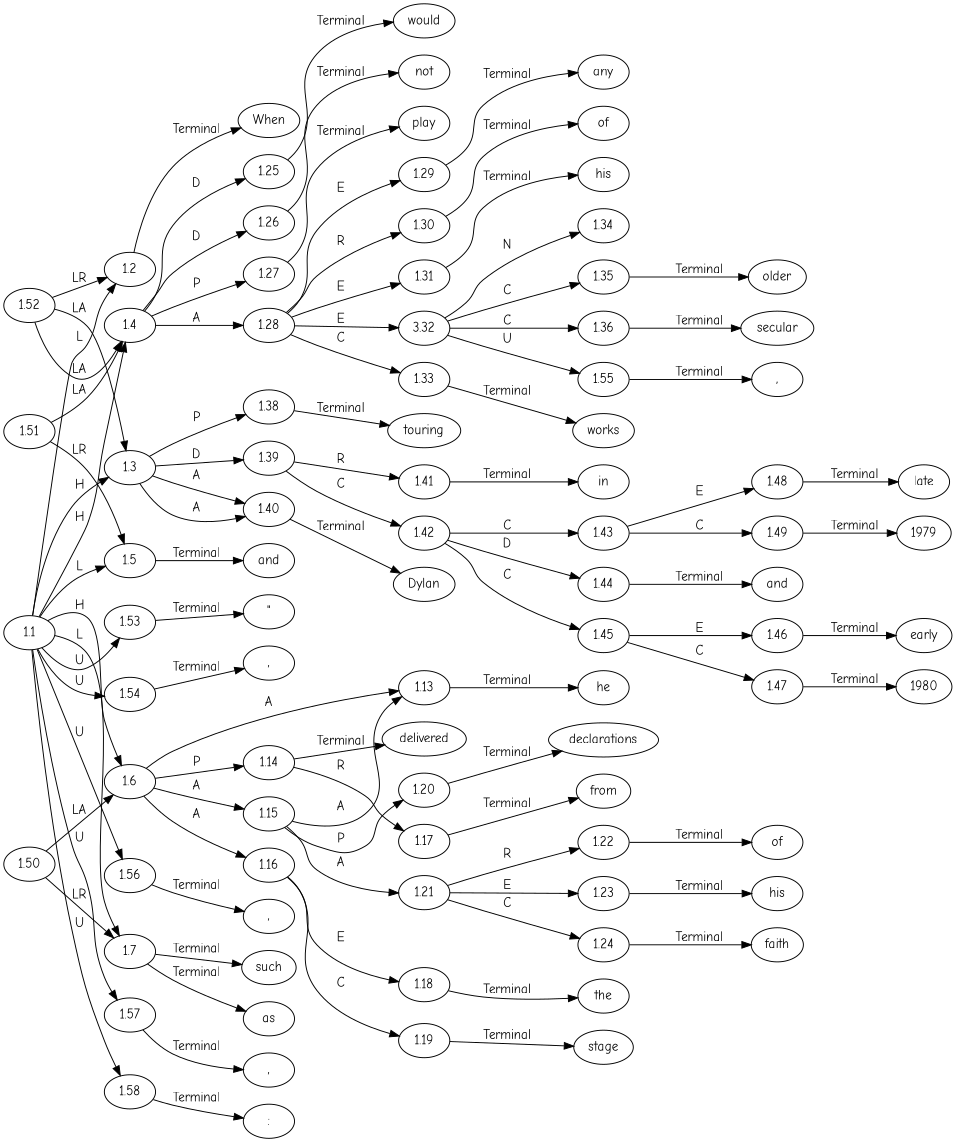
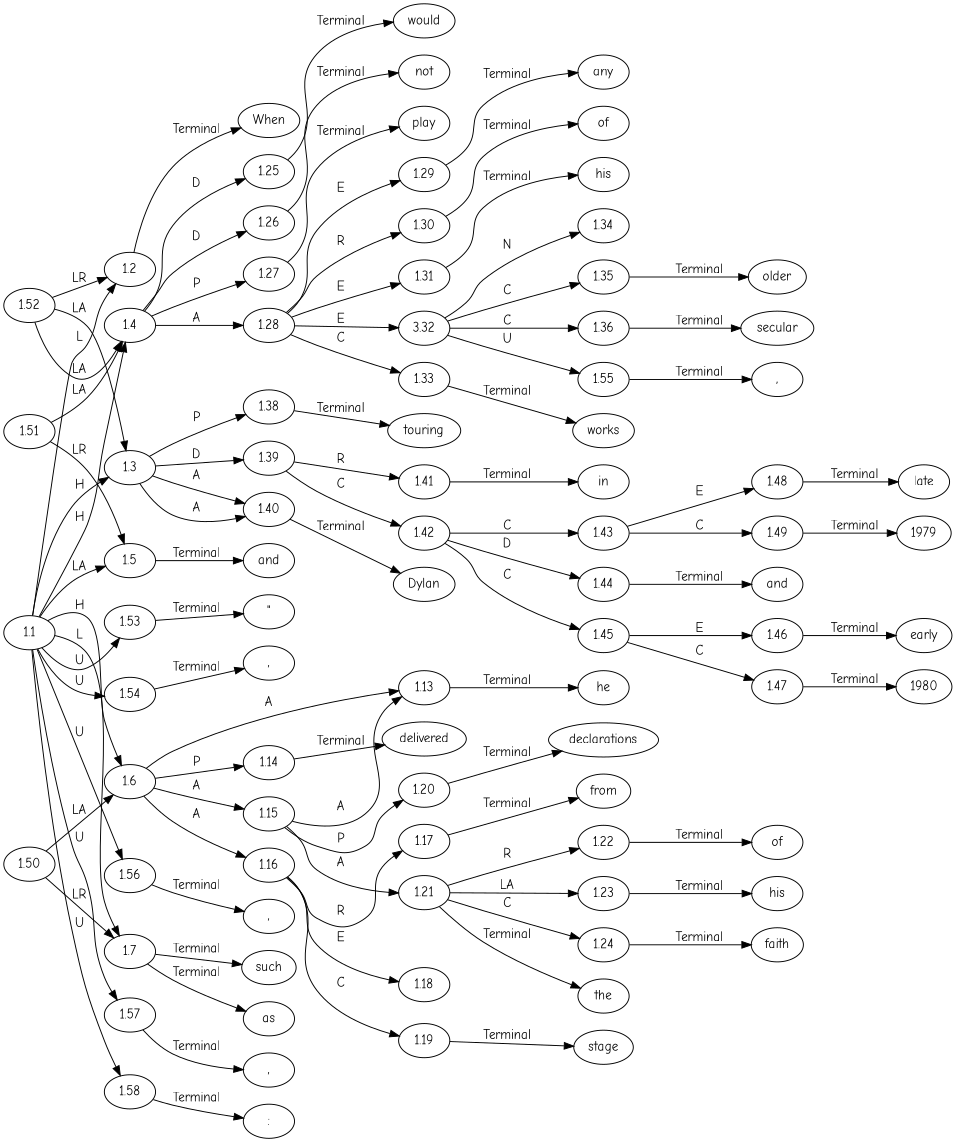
(80, 567) -> (80, 567)
(350, 787) -> (351, 925)
(507, 886) -> (507, 886)
(508, 999) -> (501, 953)
